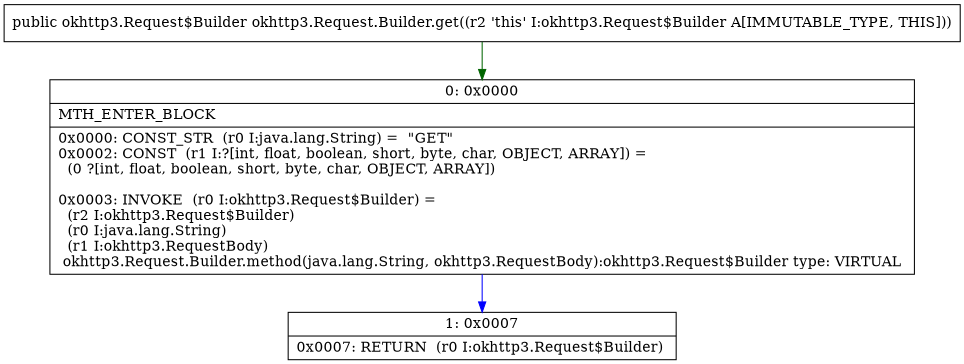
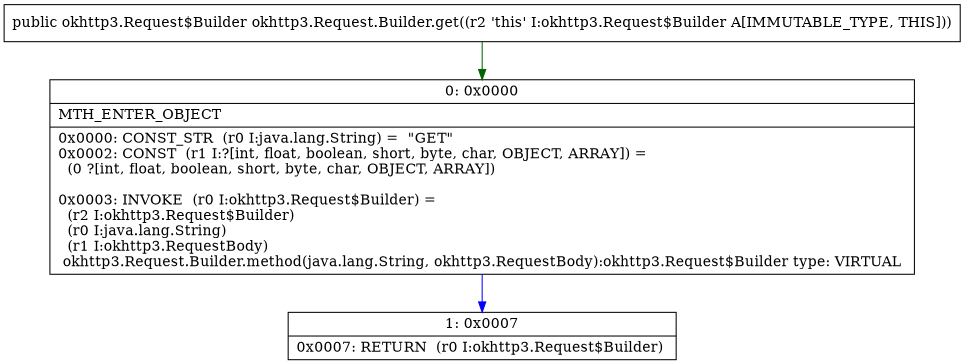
(137, 115) -> (140, 115)
